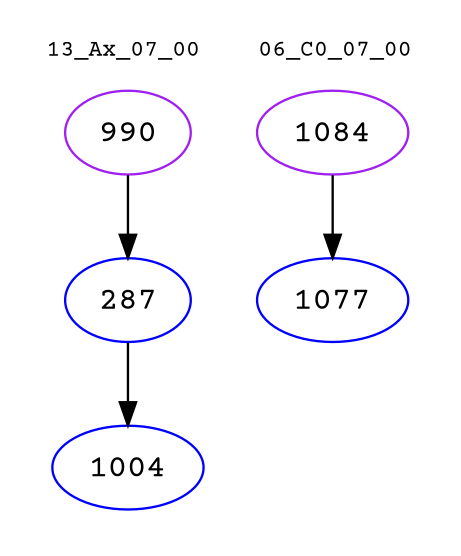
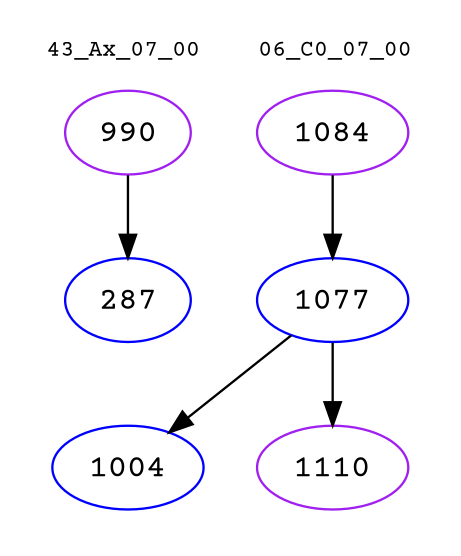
(124, 50) -> (124, 50)
(128, 372) -> (255, 364)
none -> (333, 468)
